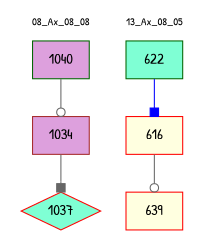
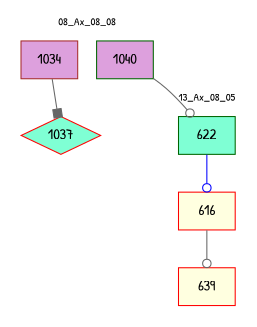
(154, 92) -> (207, 169)
(61, 94) -> (177, 99)
